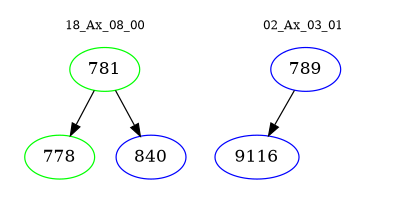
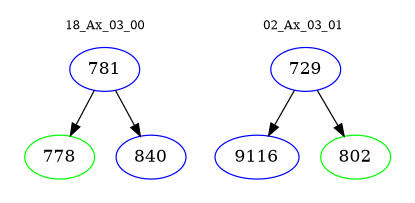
(105, 26) -> (105, 26)
(105, 69) -> (105, 69)
(306, 69) -> (306, 69)
none -> (356, 157)
